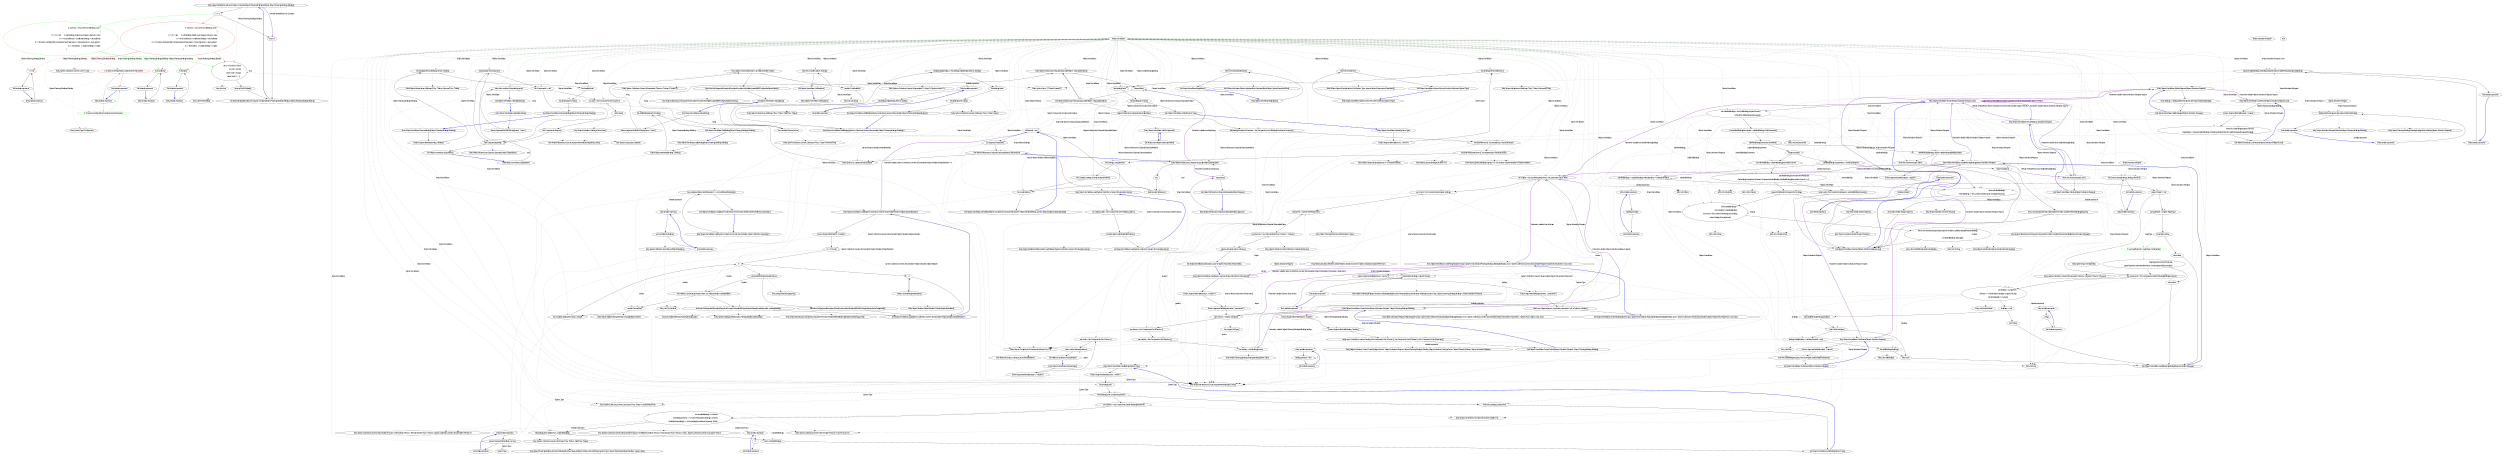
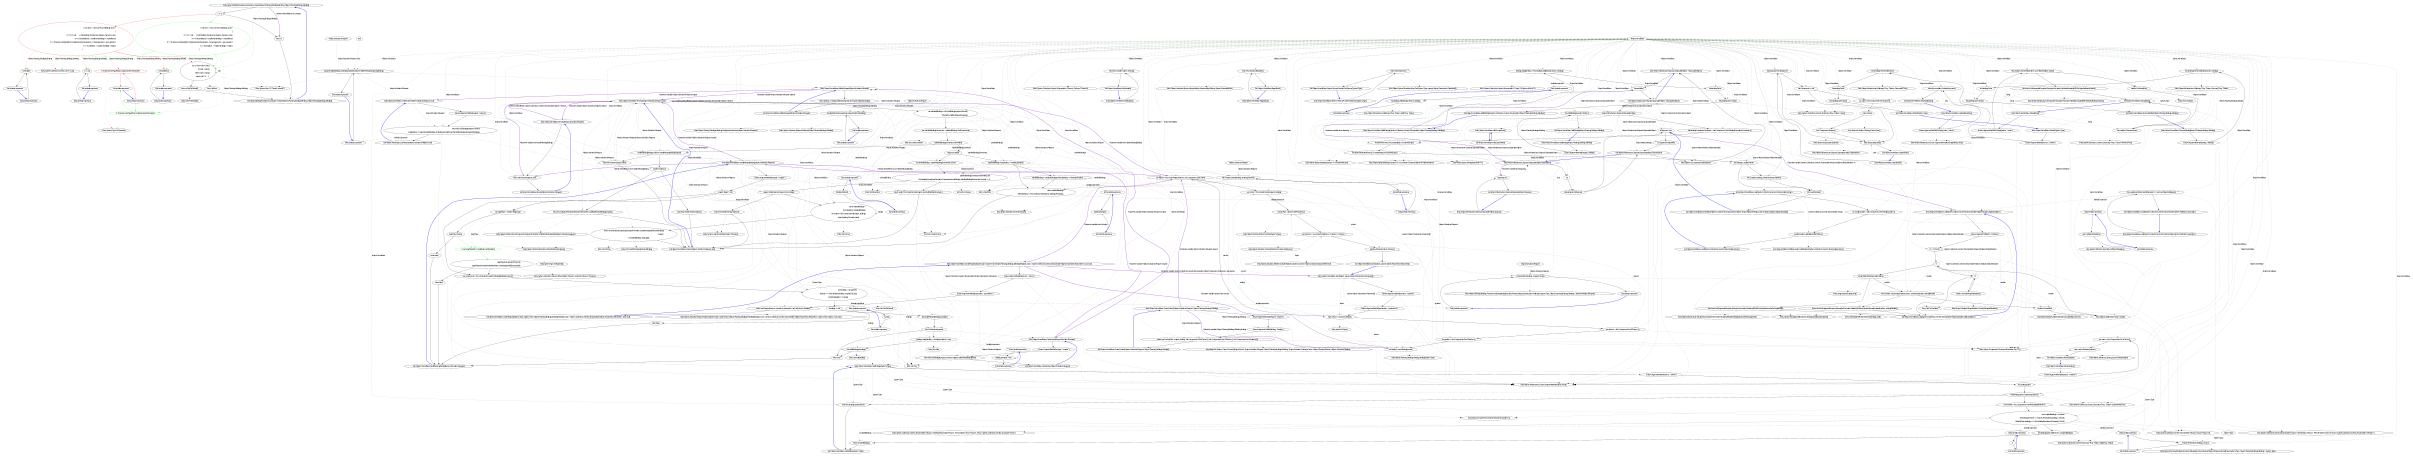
(1147, 71) -> (1629, 71)
(1104, 113) -> (1761, 113)
(1272, 192) -> (1444, 192)
(1269, 225) -> (1353, 225)
(1695, 255) -> (1293, 96)
(1837, 329) -> (934, 329)
(502, 446) -> (2213, 438)
